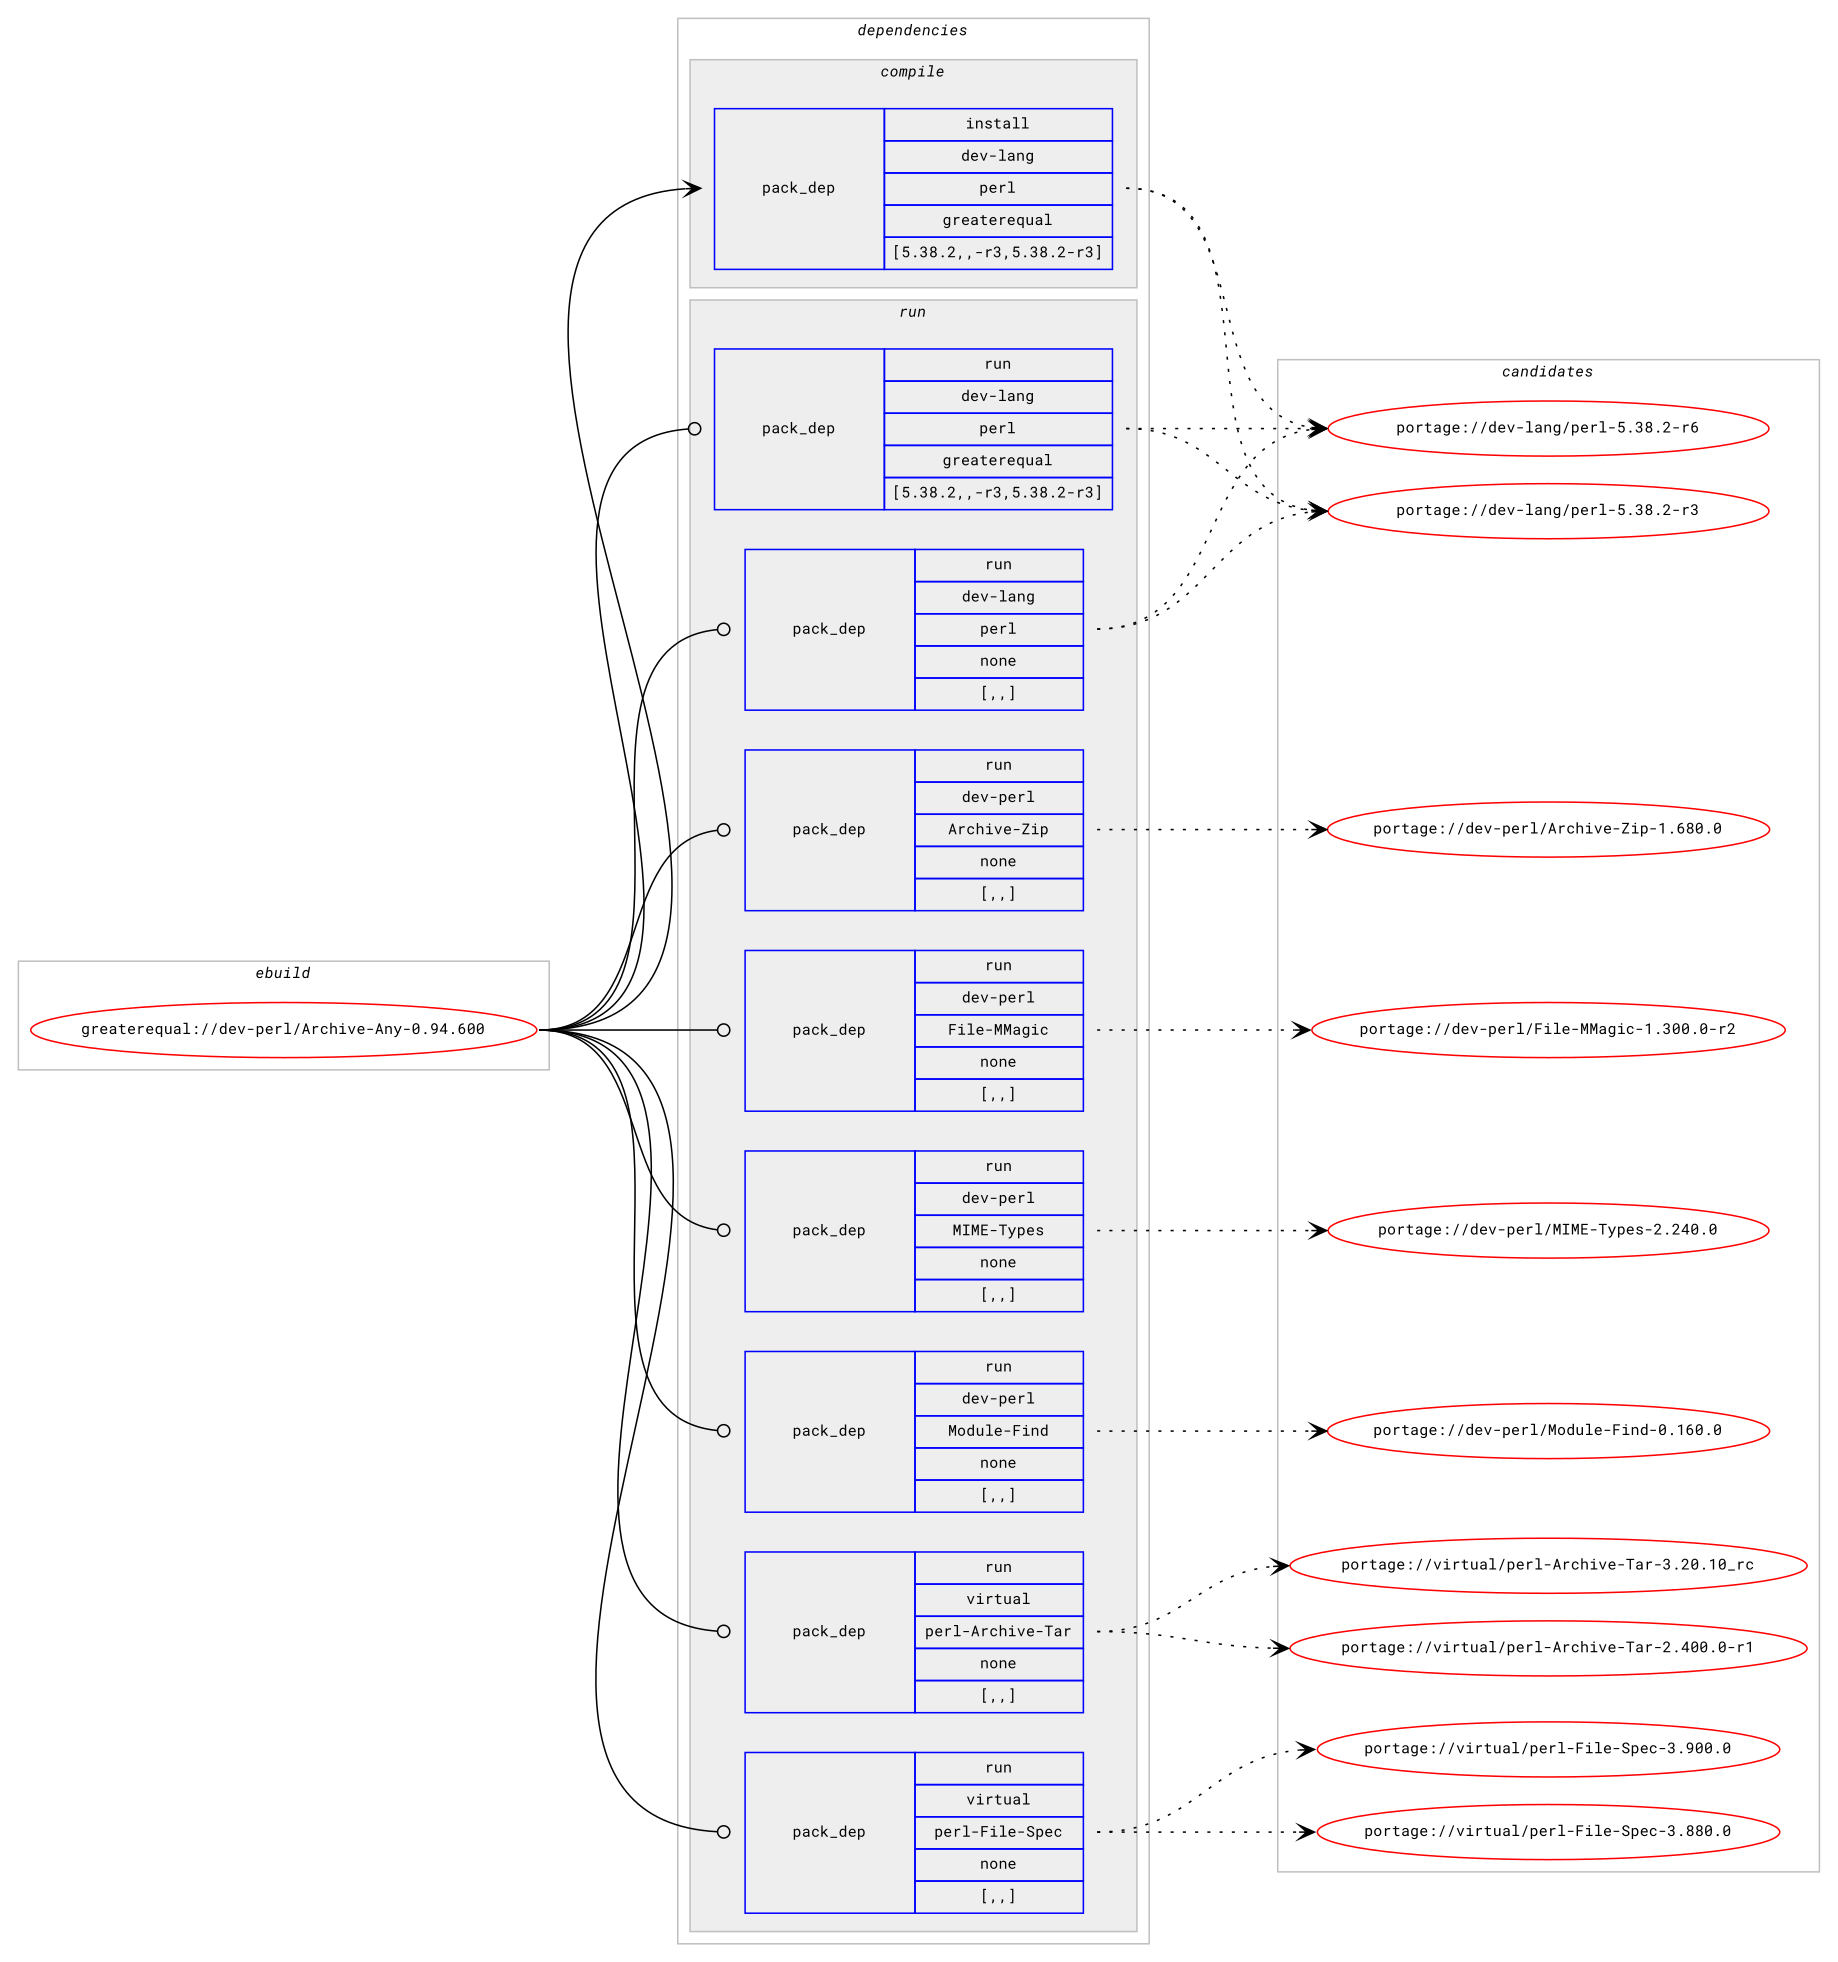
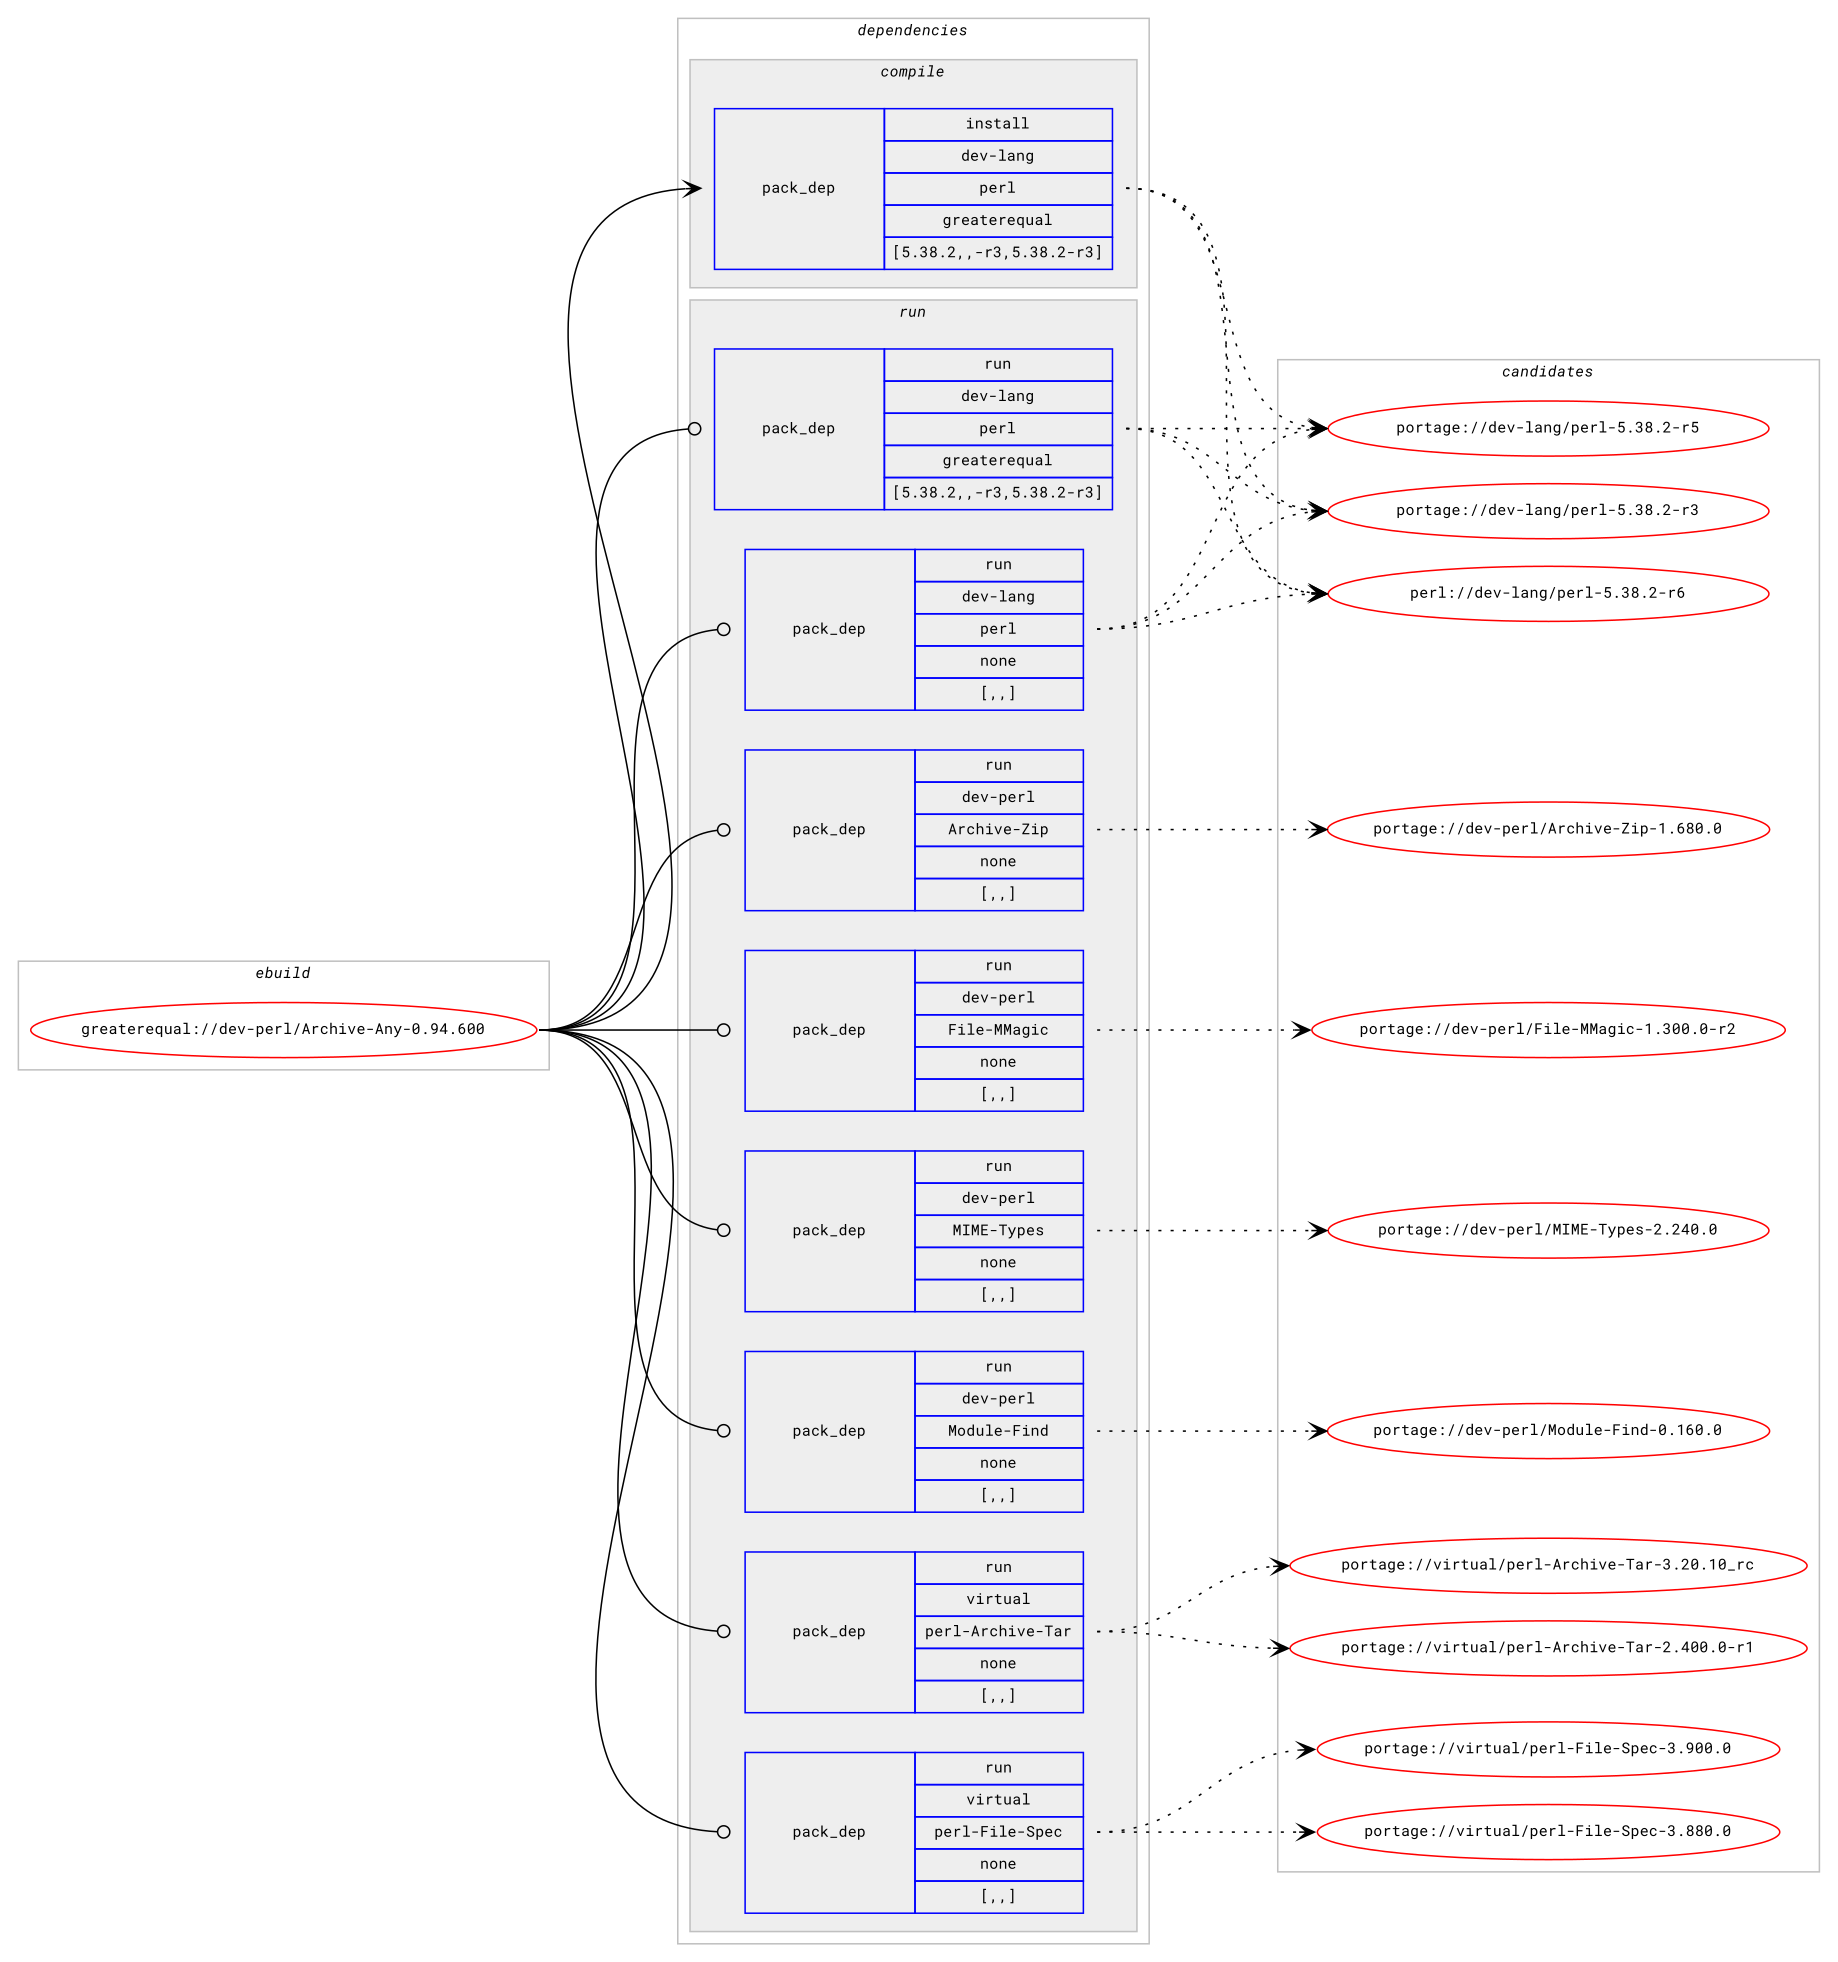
none -> (1549, 429)
(1549, 429) -> (1549, 594)
